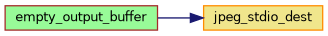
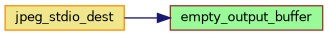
(174, 18) -> (141, 18)
